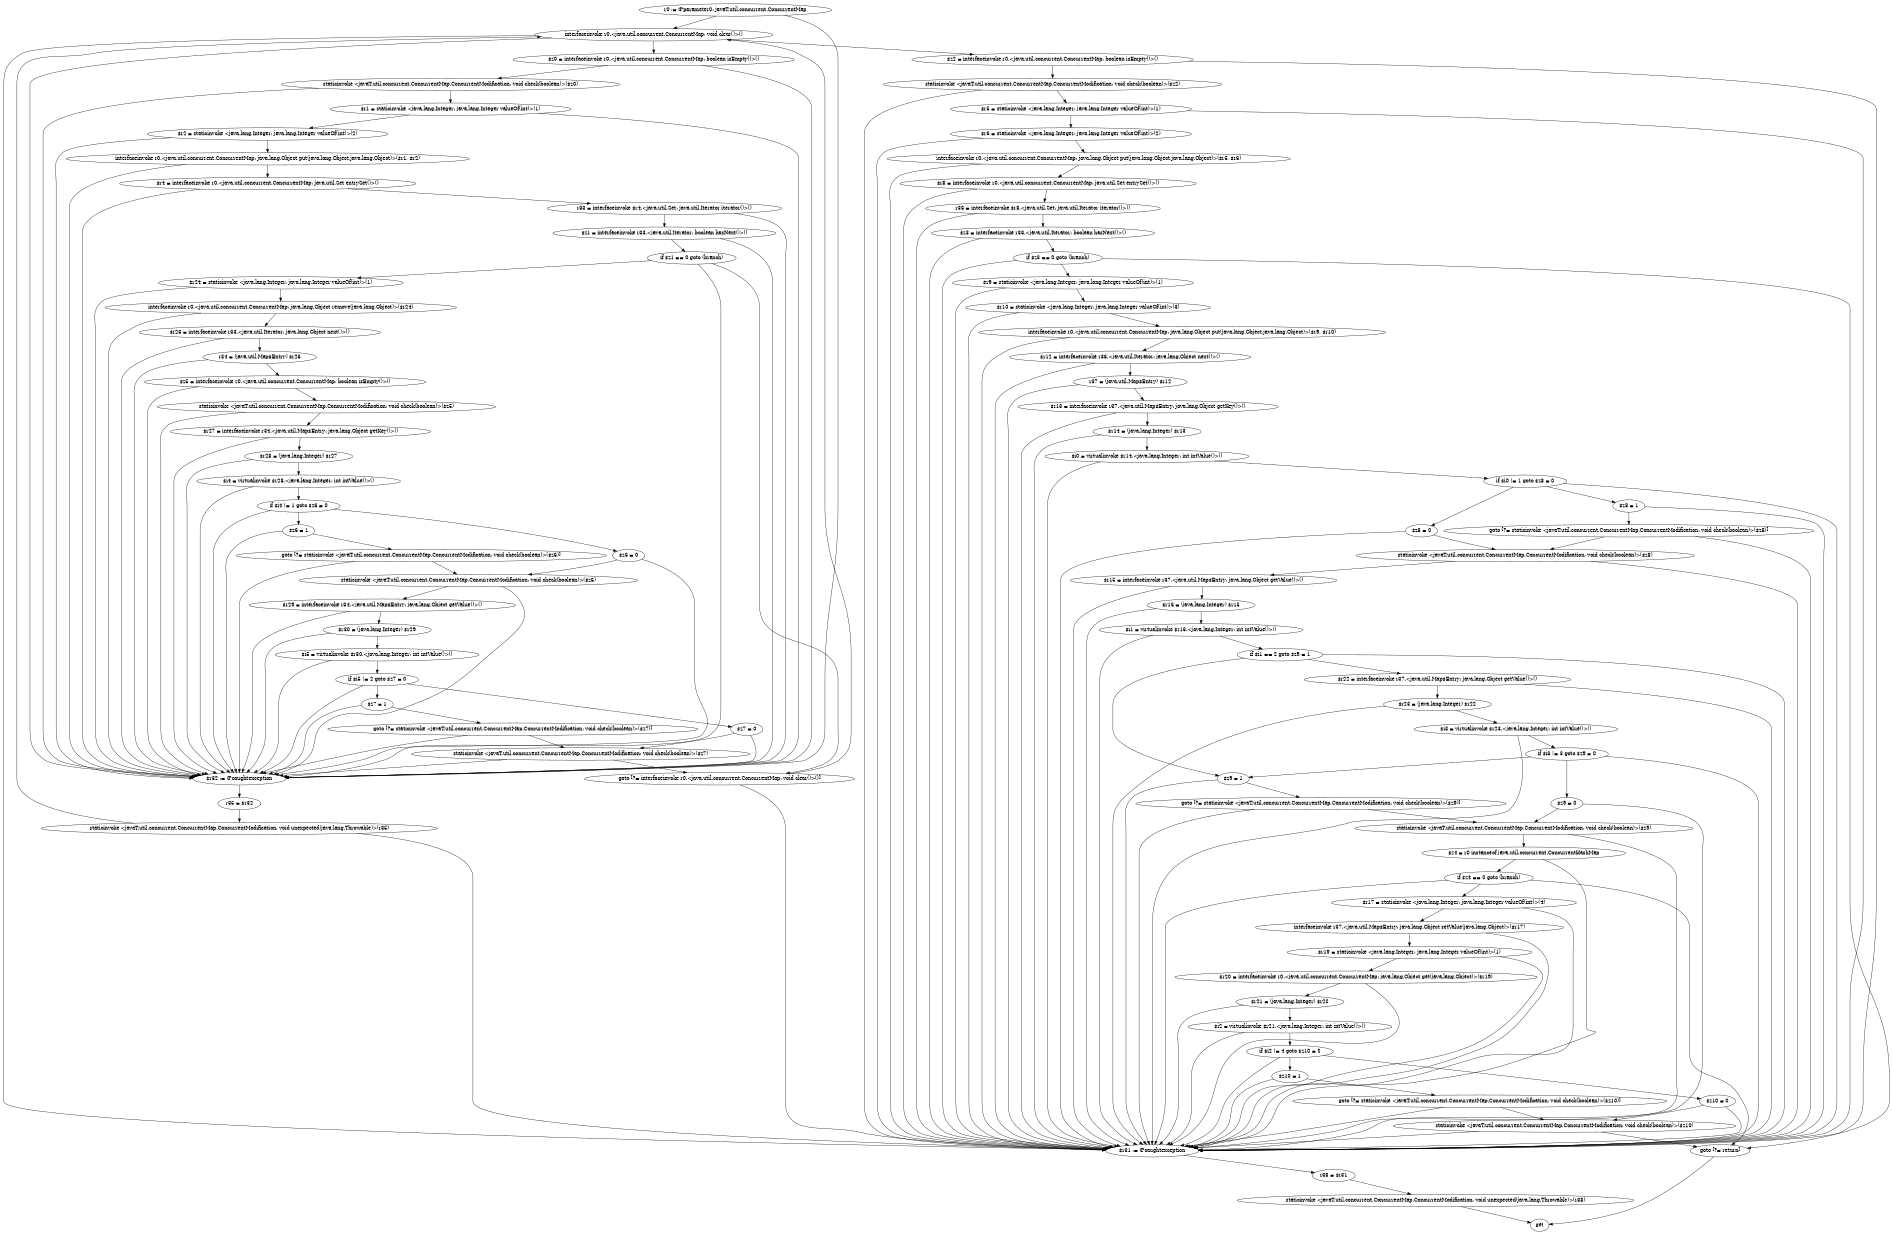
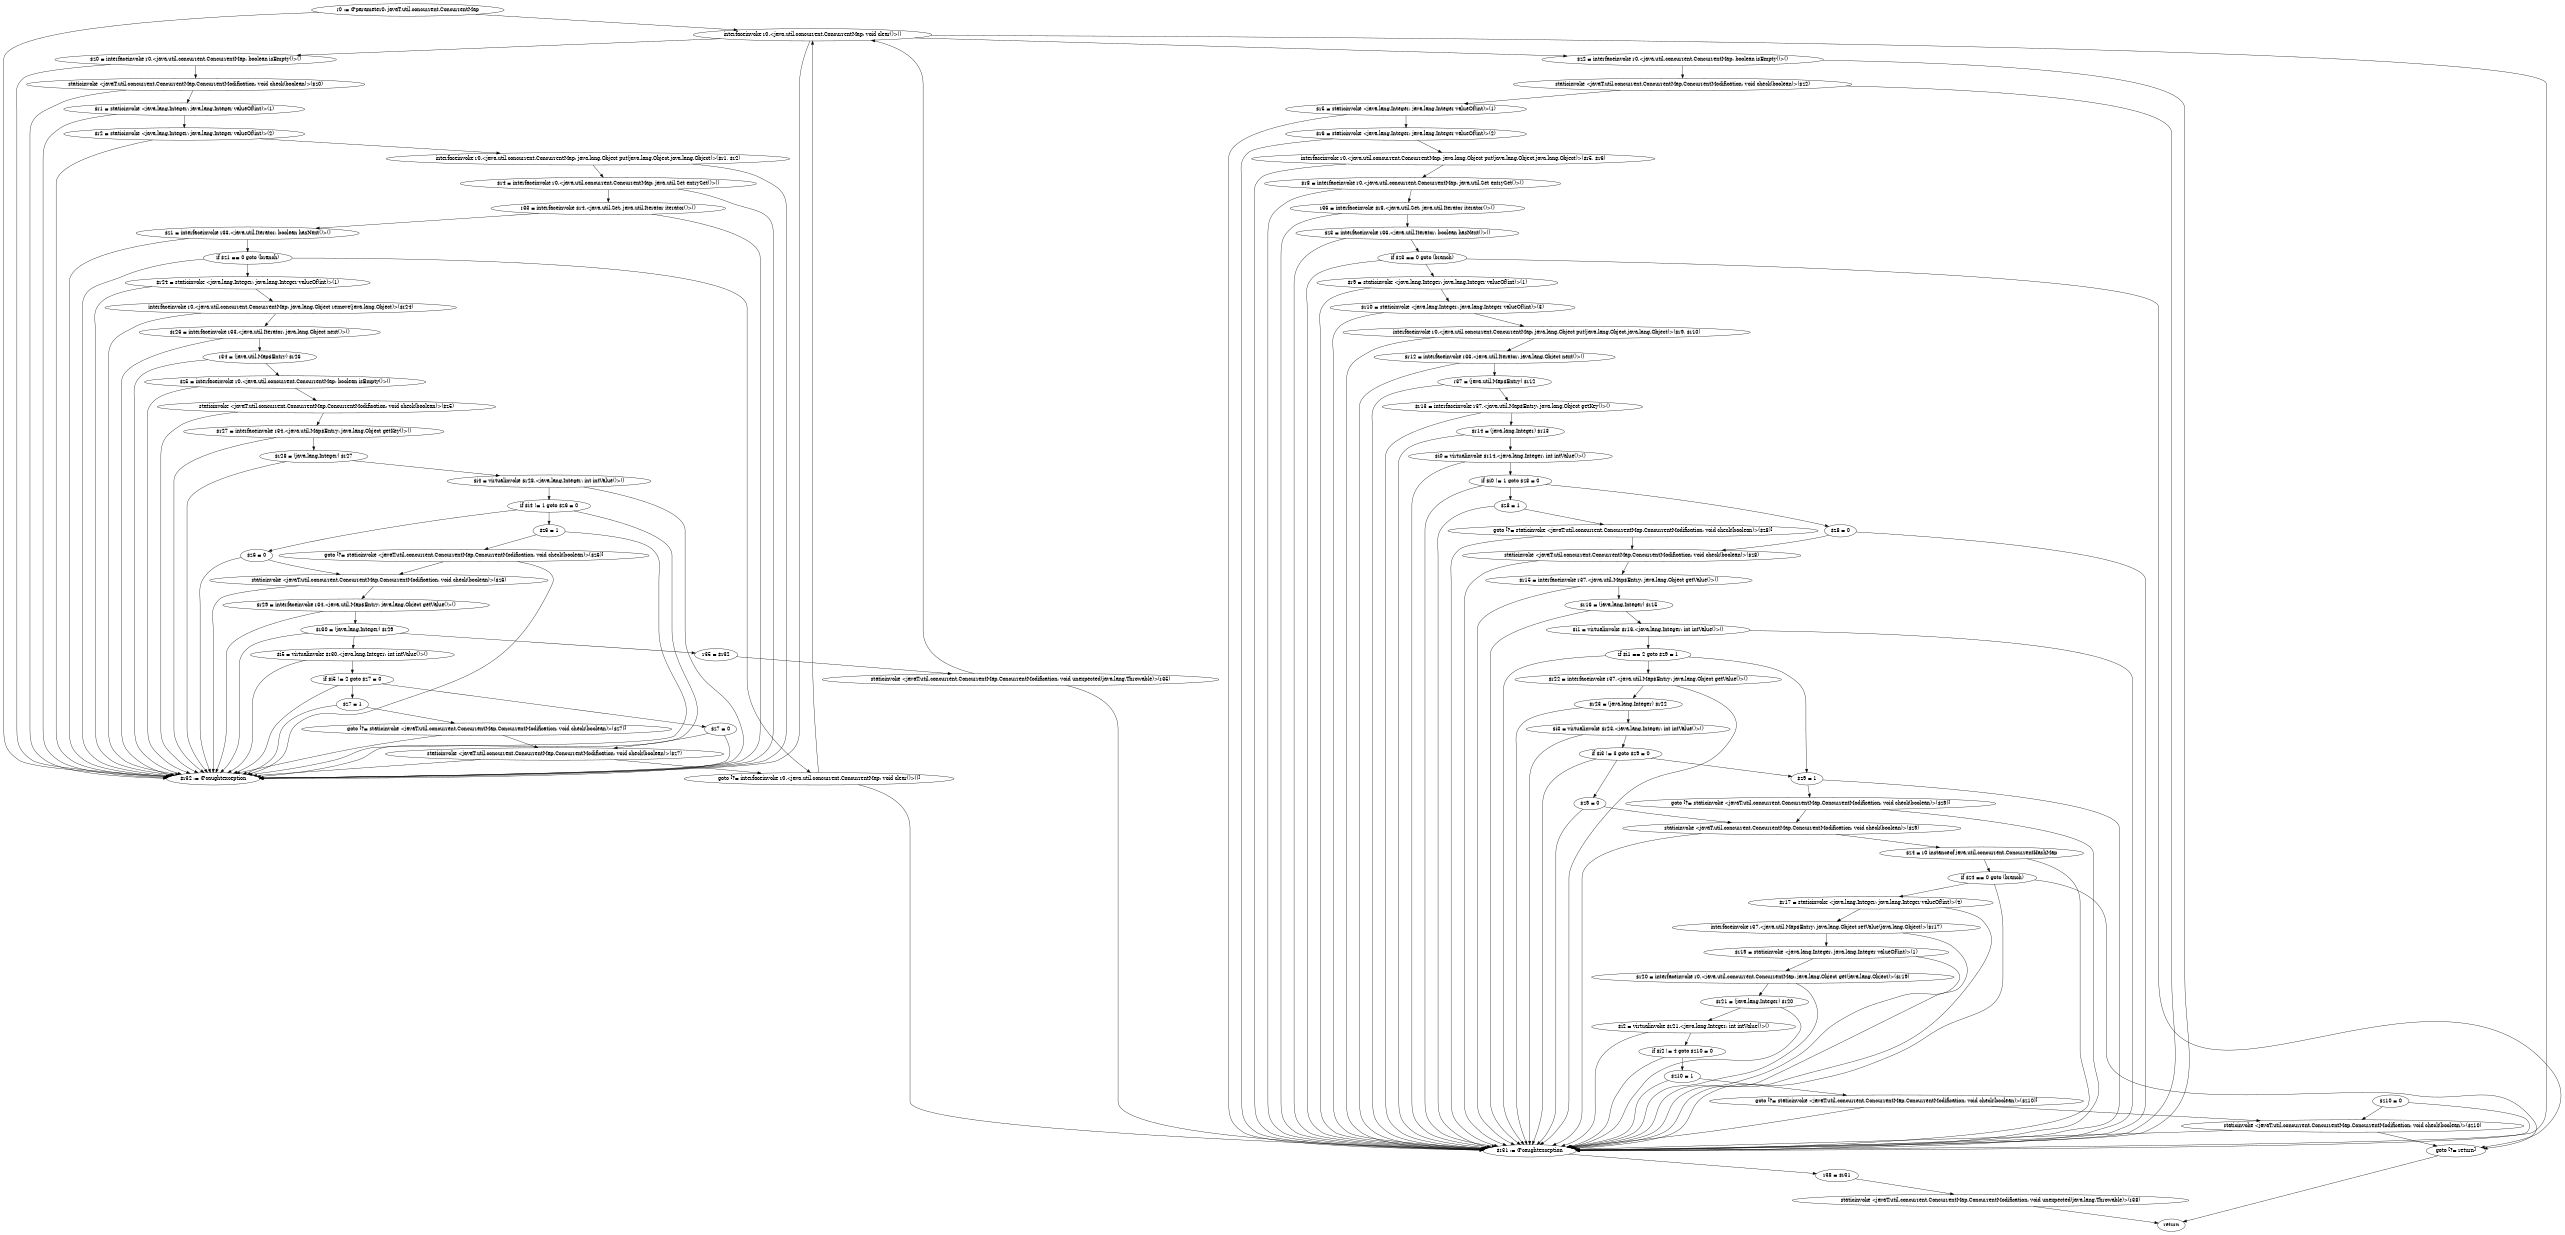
(239, 790) -> (546, 643)
(1510, 1077) -> none
(1540, 1225) -> (2171, 1225)
